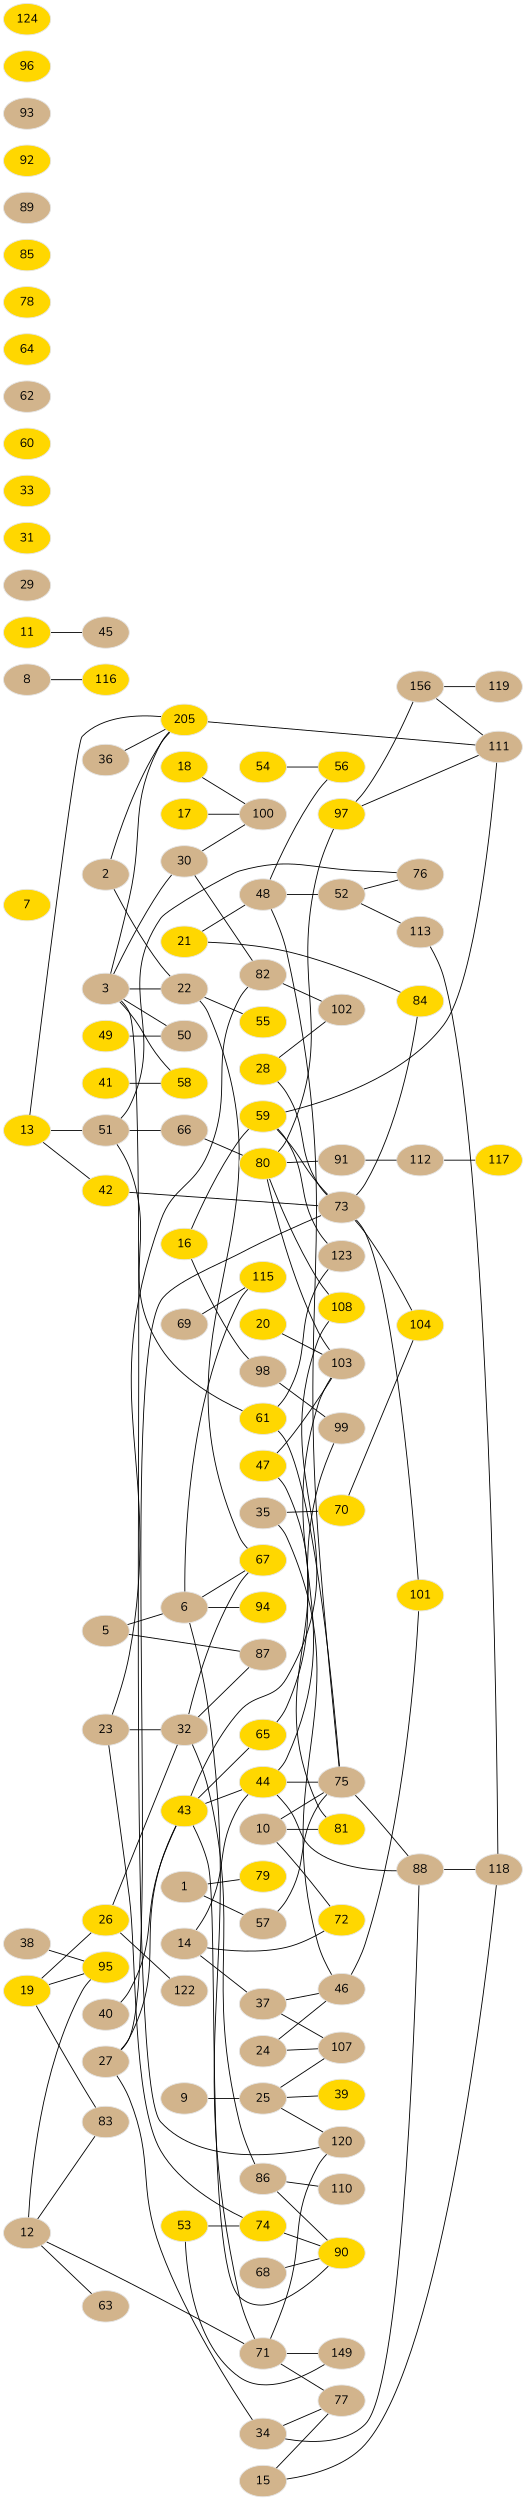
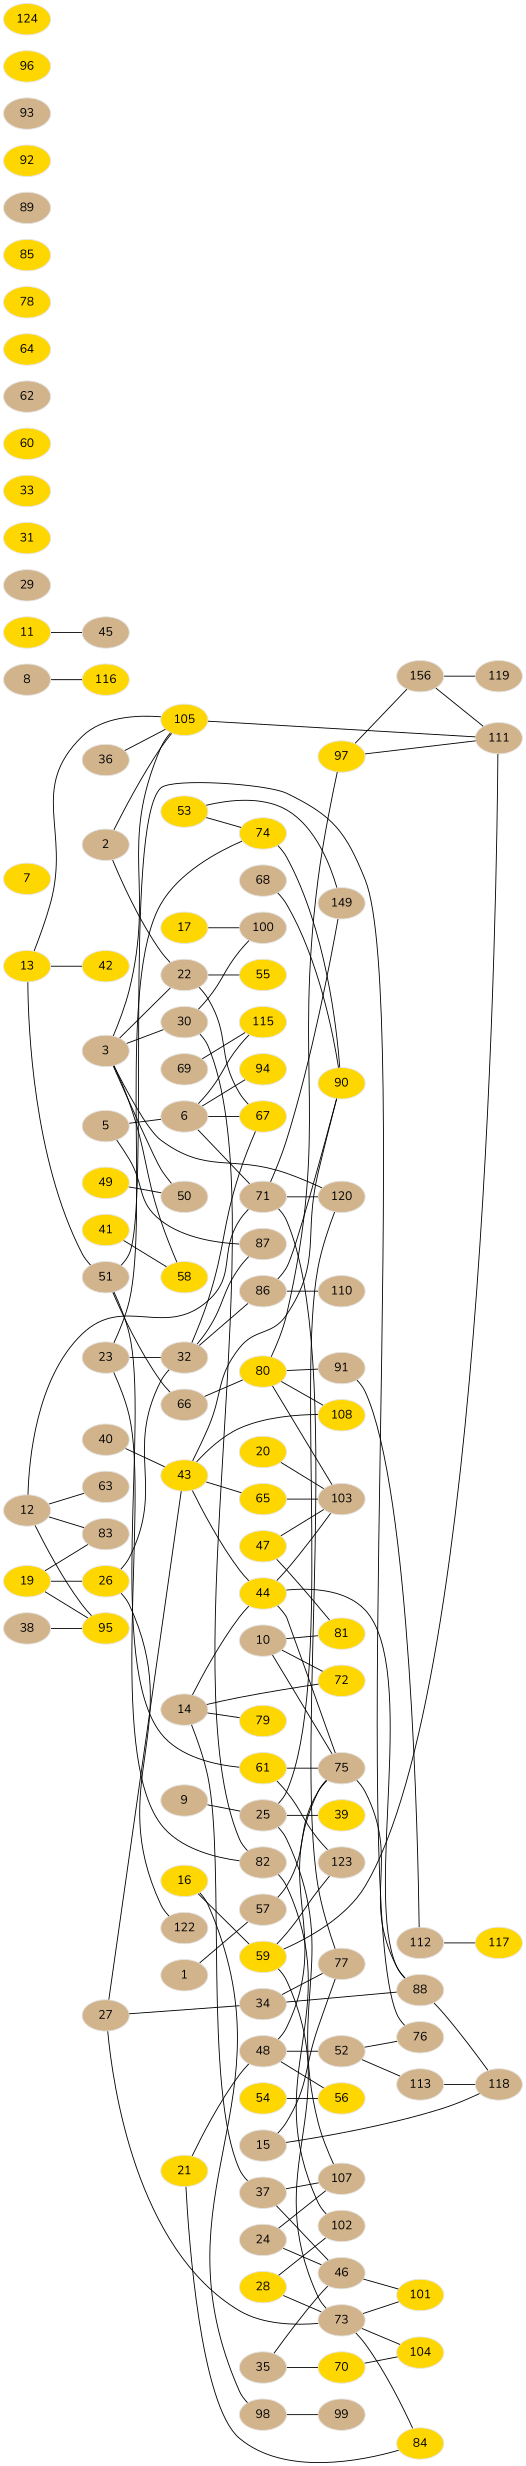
(184, 720) -> (184, 720)
(184, 767) -> none
(224, 1199) -> none
(308, 1584) -> (302, 1499)
(228, 1881) -> (224, 1715)
